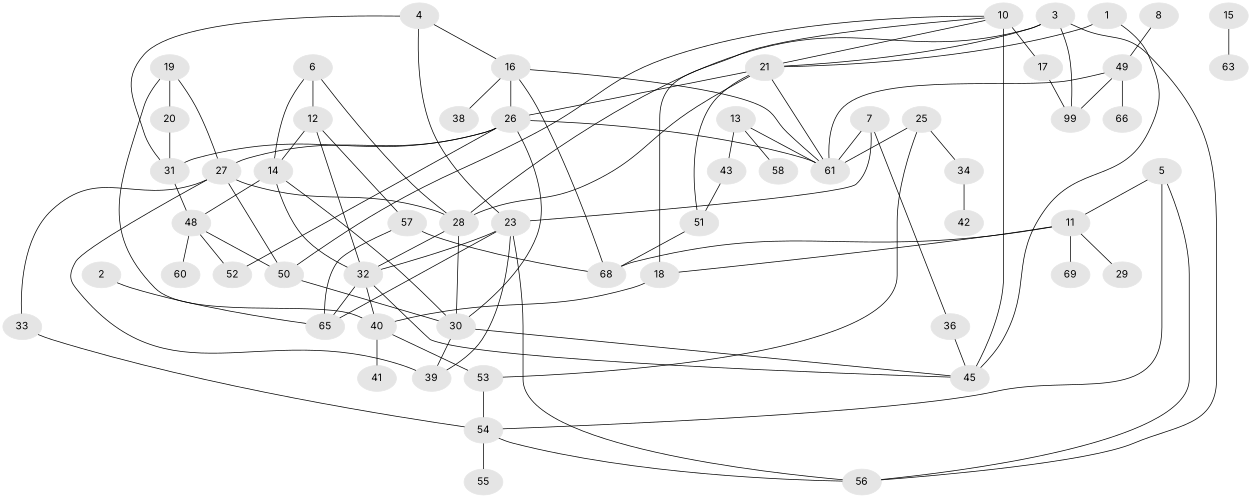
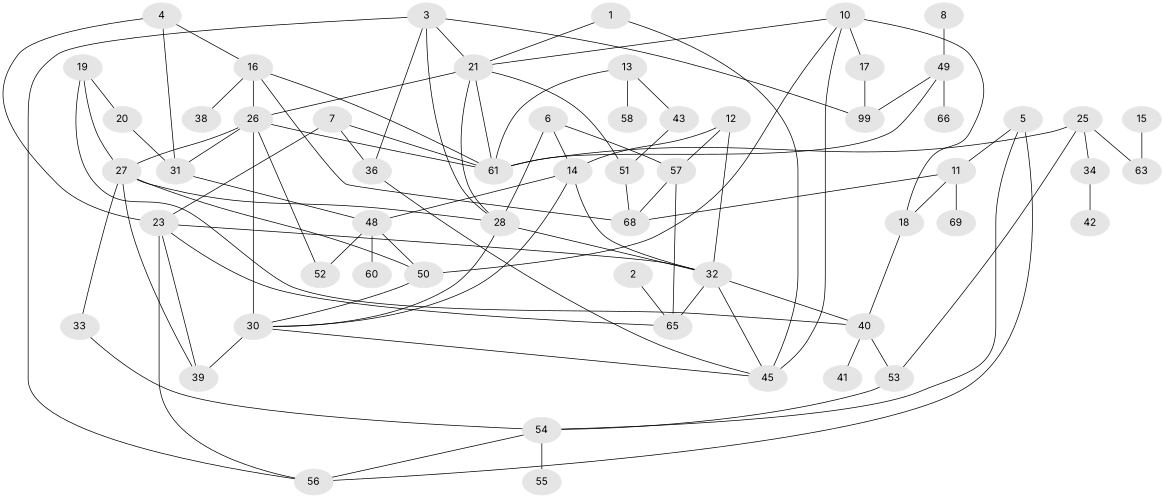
(313, 94) -> (616, 144)
none -> (399, 94)
none -> (1112, 145)
(1122, 275) -> none
